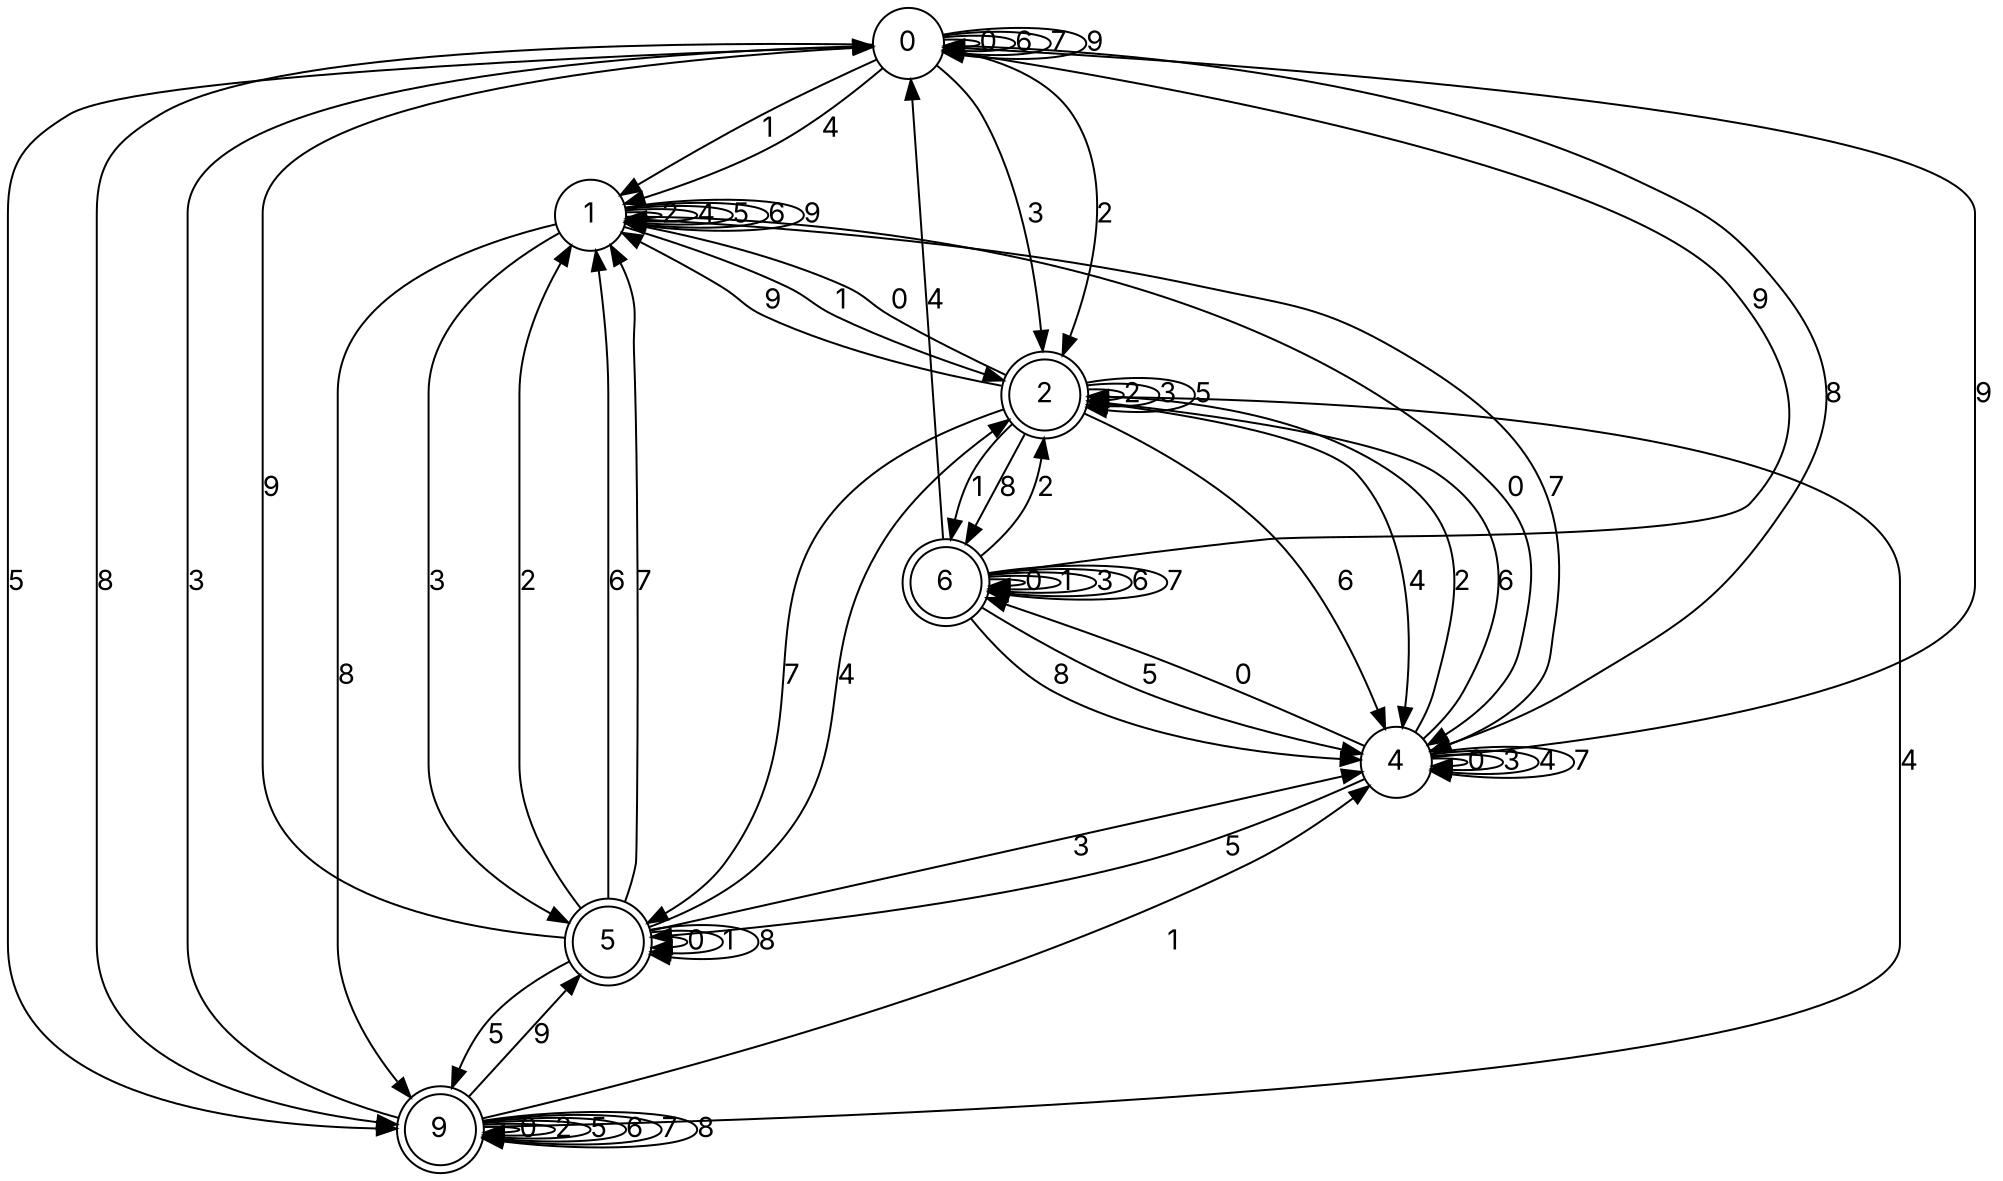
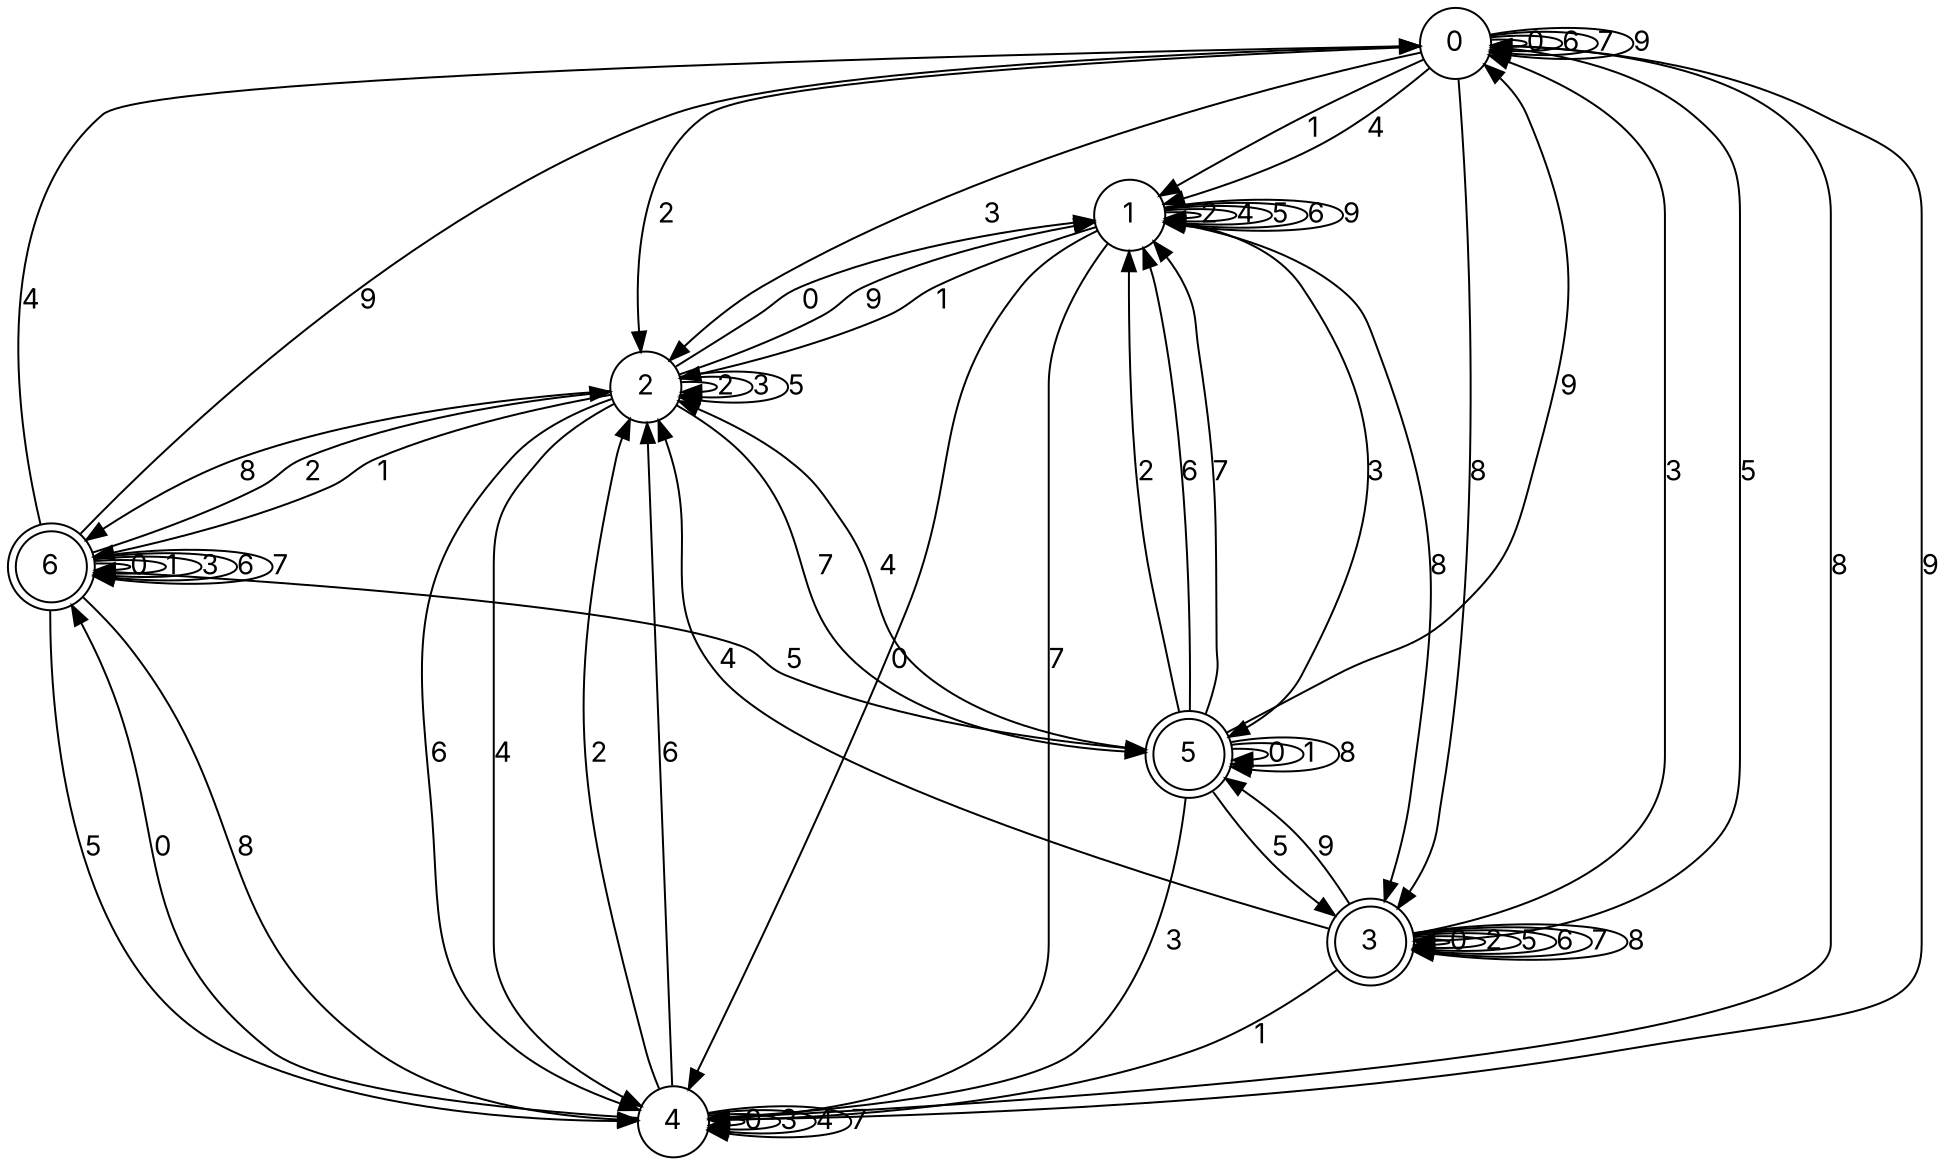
(1045, 395) -> (646, 387)
(1025, 888) -> (620, 619)
(440, 1130) -> (1371, 942)
